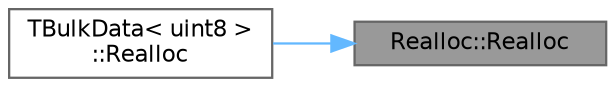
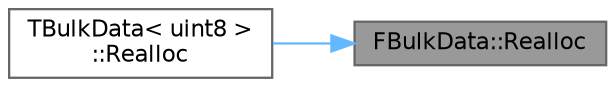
(480, 43) -> (480, 43)
